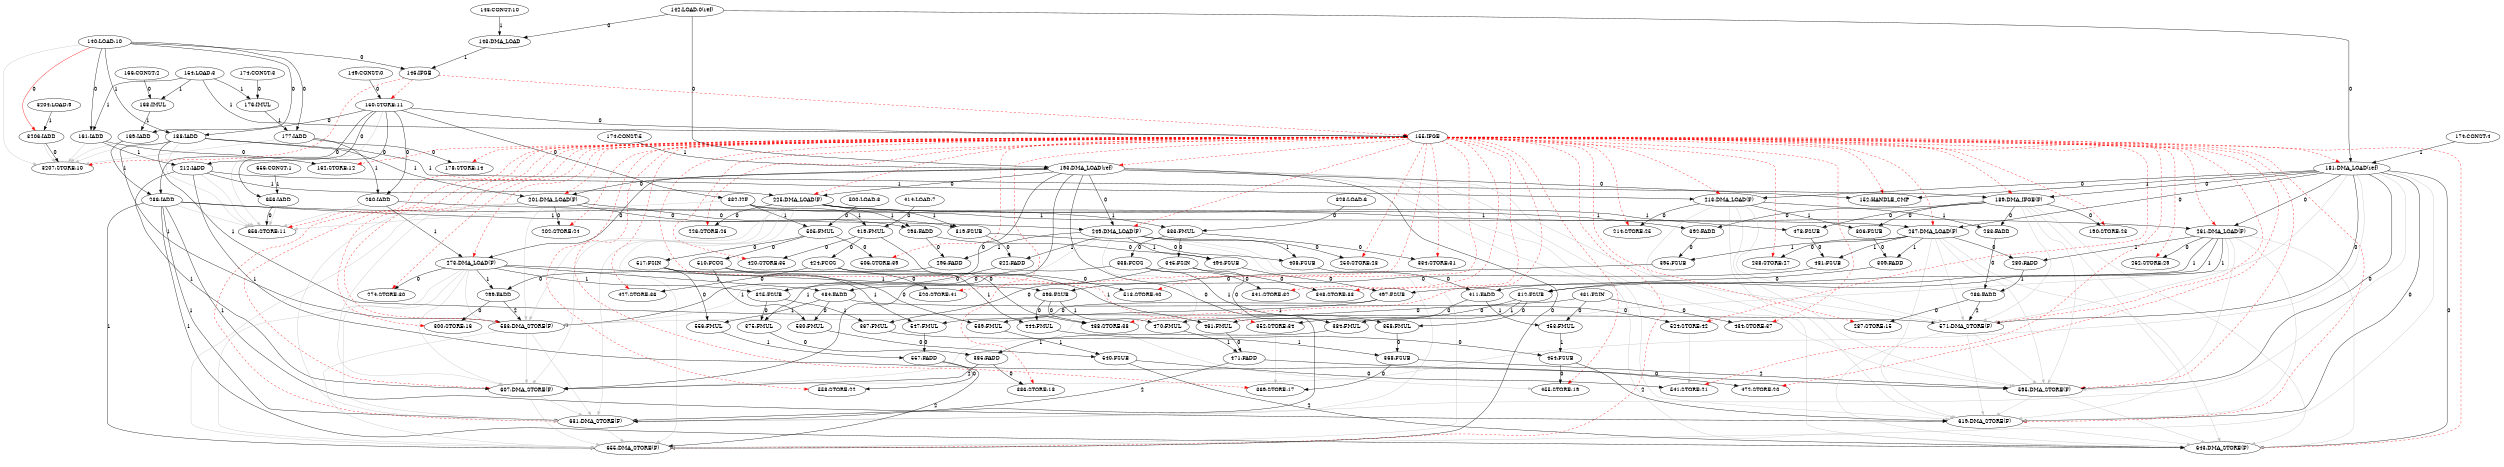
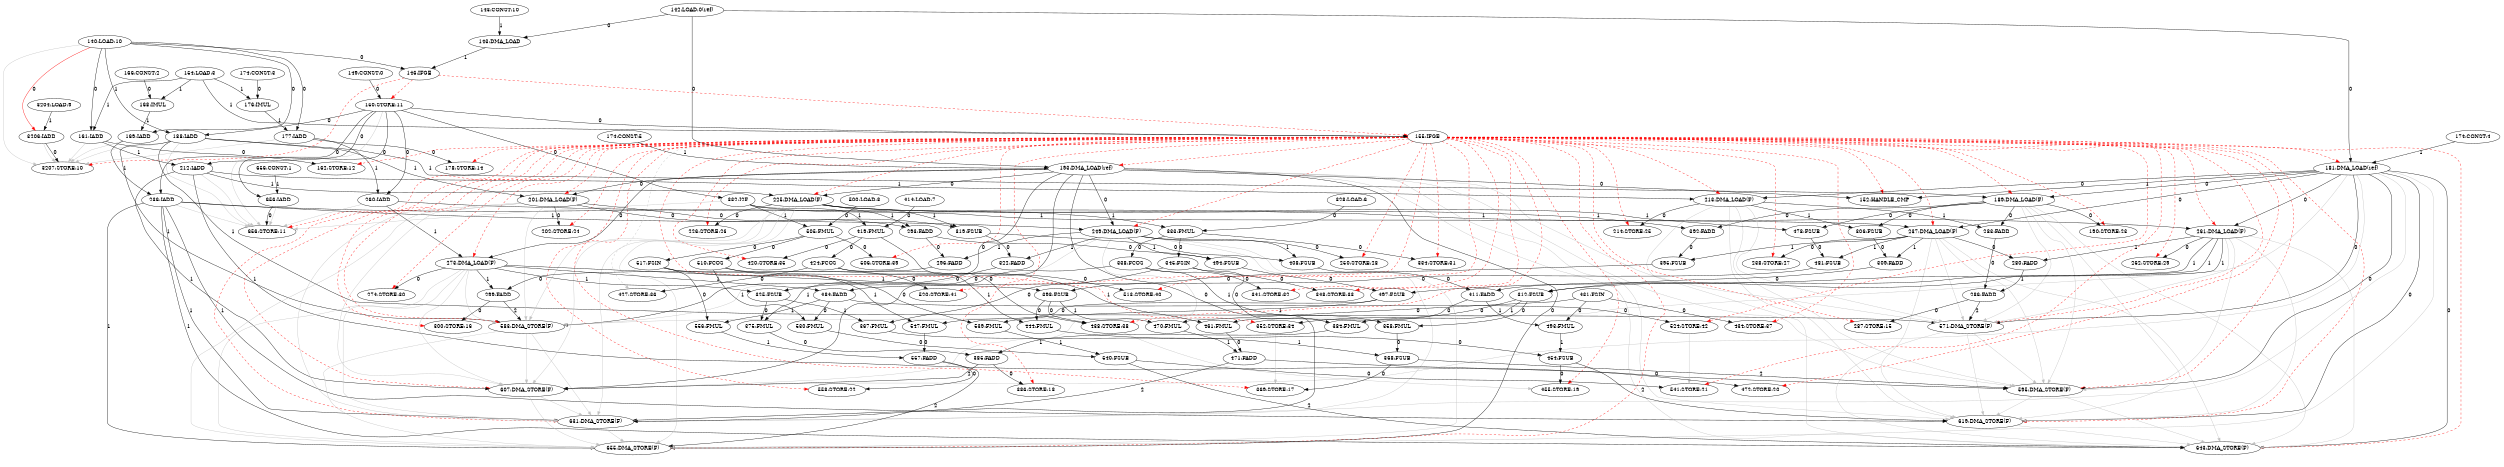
(961, 141) -> (961, 141)
(2019, 200) -> (2019, 200)
(1560, 327) -> (1560, 327)
